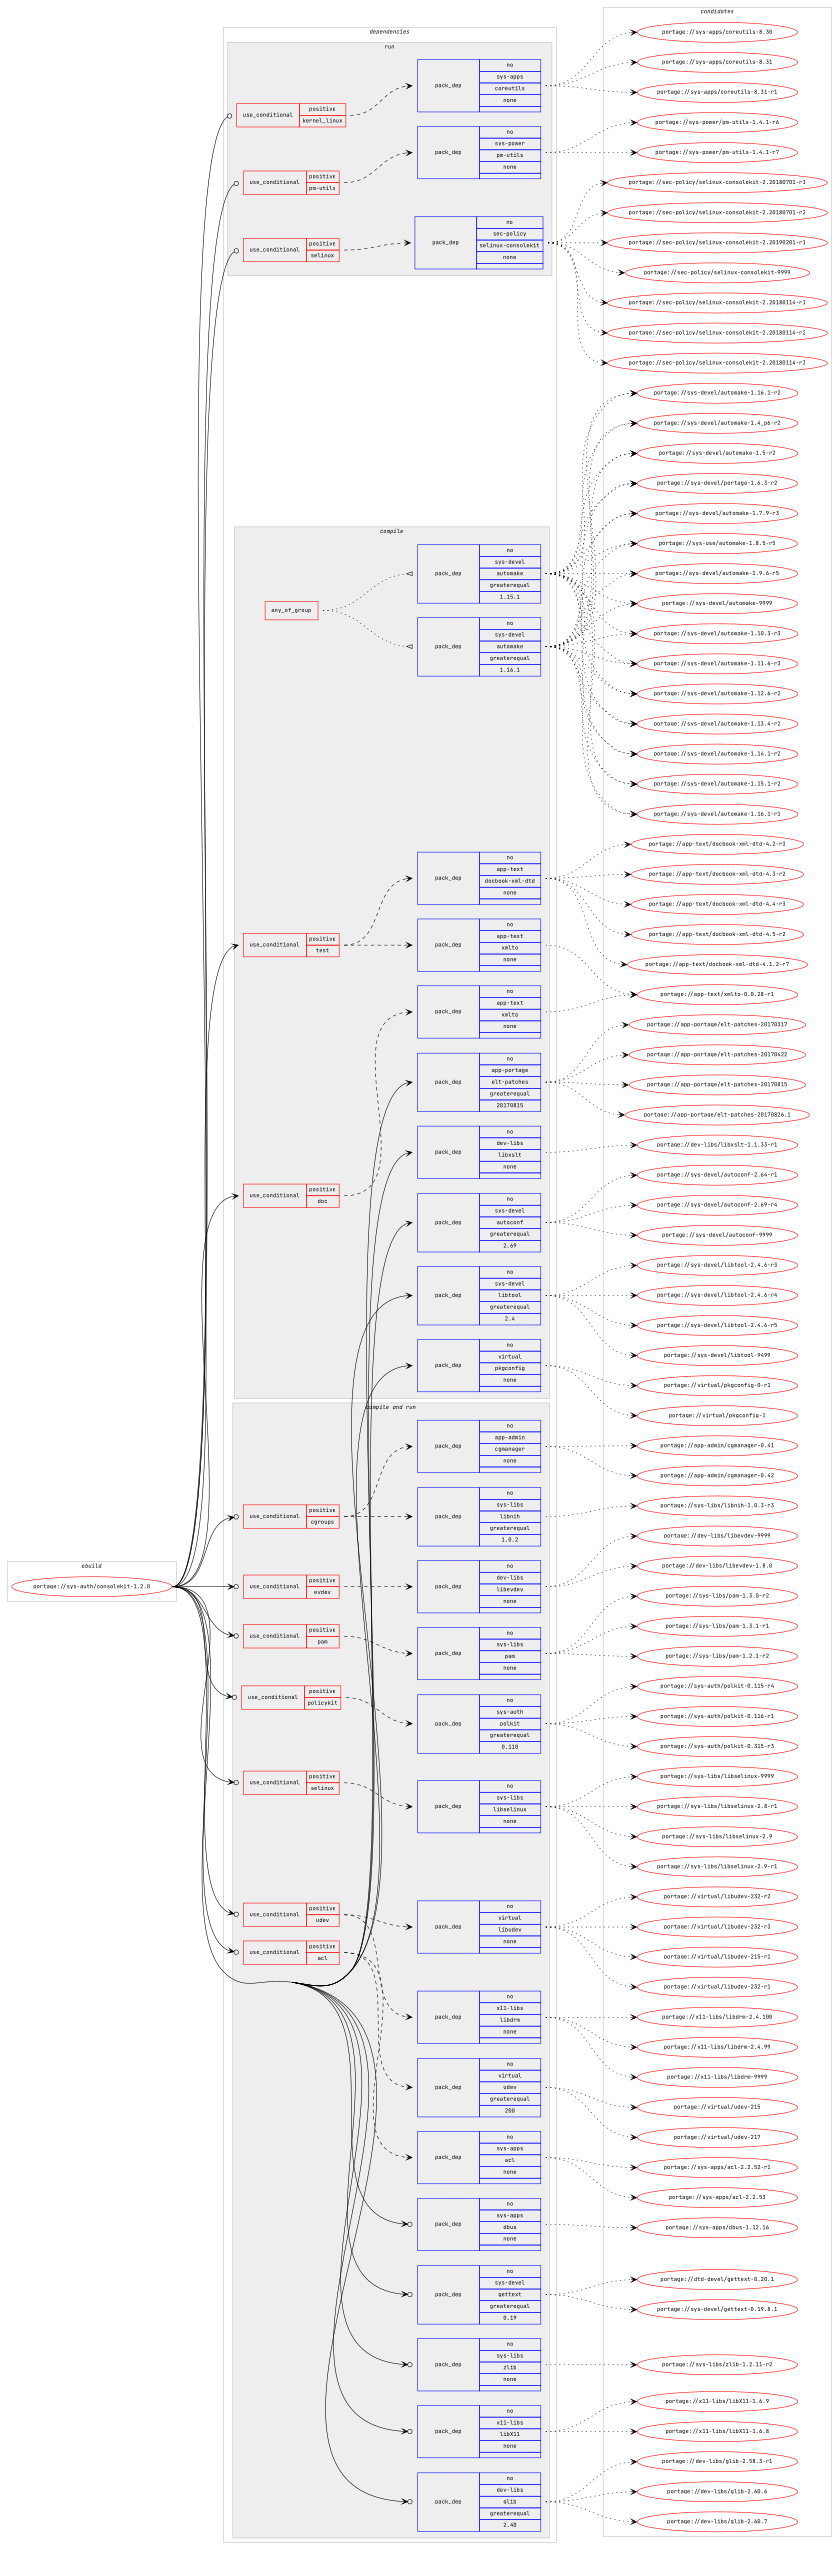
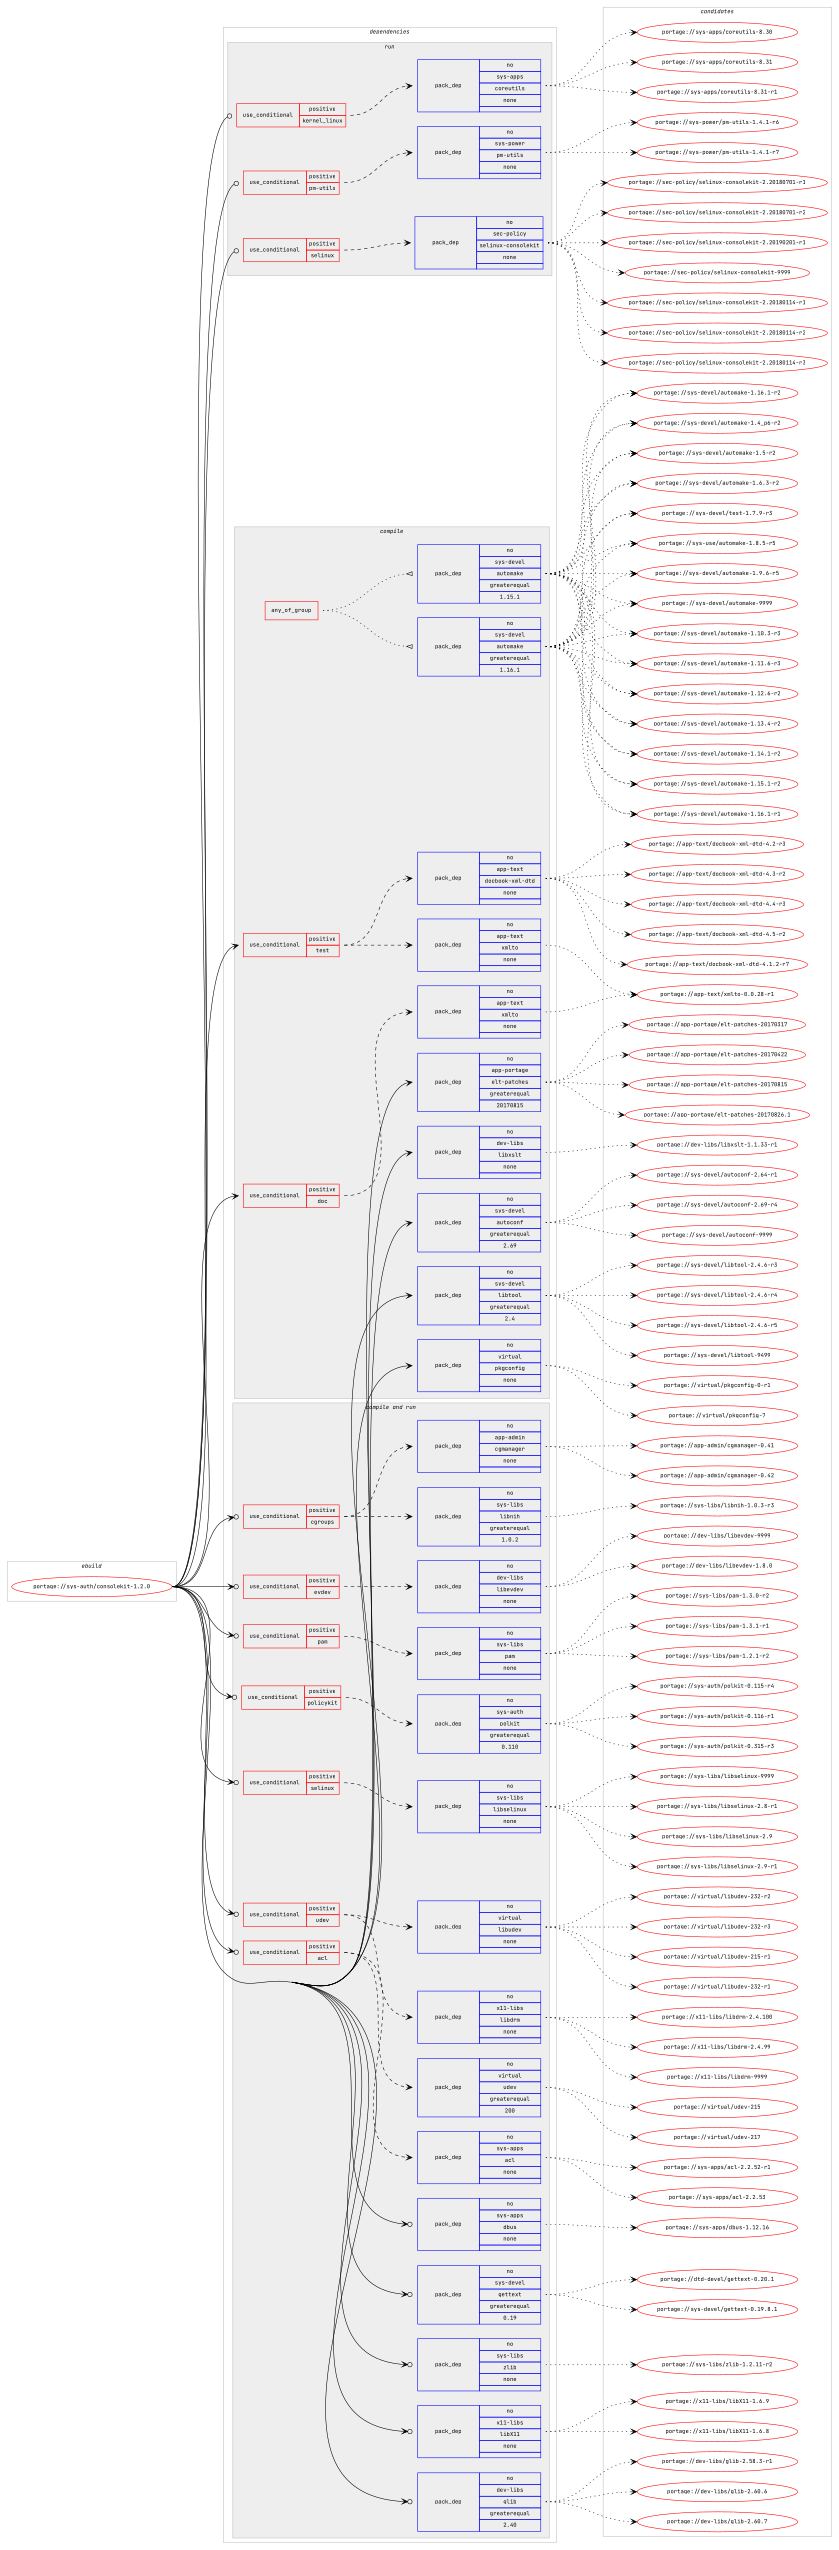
(717, 483) -> (717, 483)
(717, 514) -> (717, 514)
(717, 1416) -> (717, 1416)
